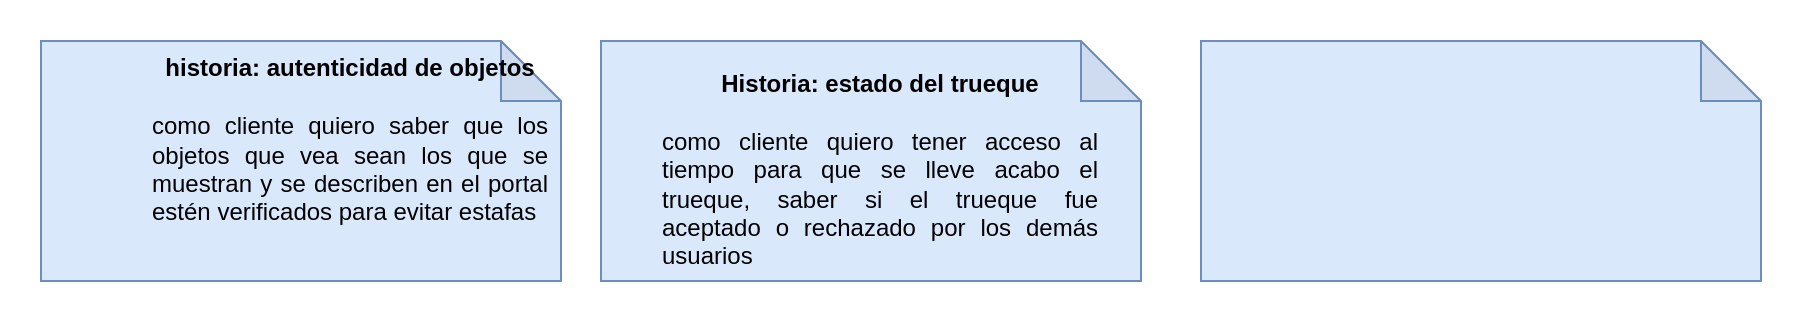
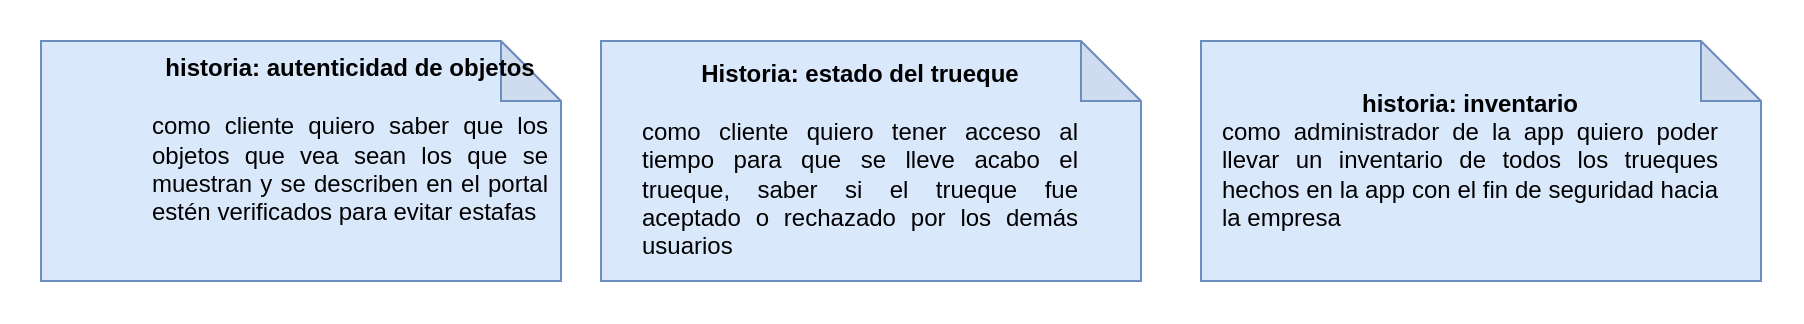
none -> (1471, 161)
(881, 171) -> (861, 161)
